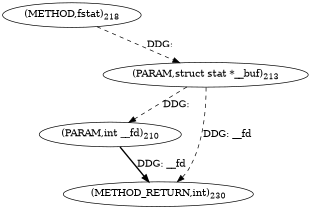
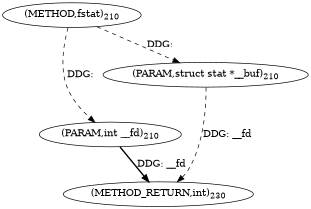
(112, 14) -> (112, 14)
(271, 74) -> (271, 74)
(161, 103) -> (64, 76)
